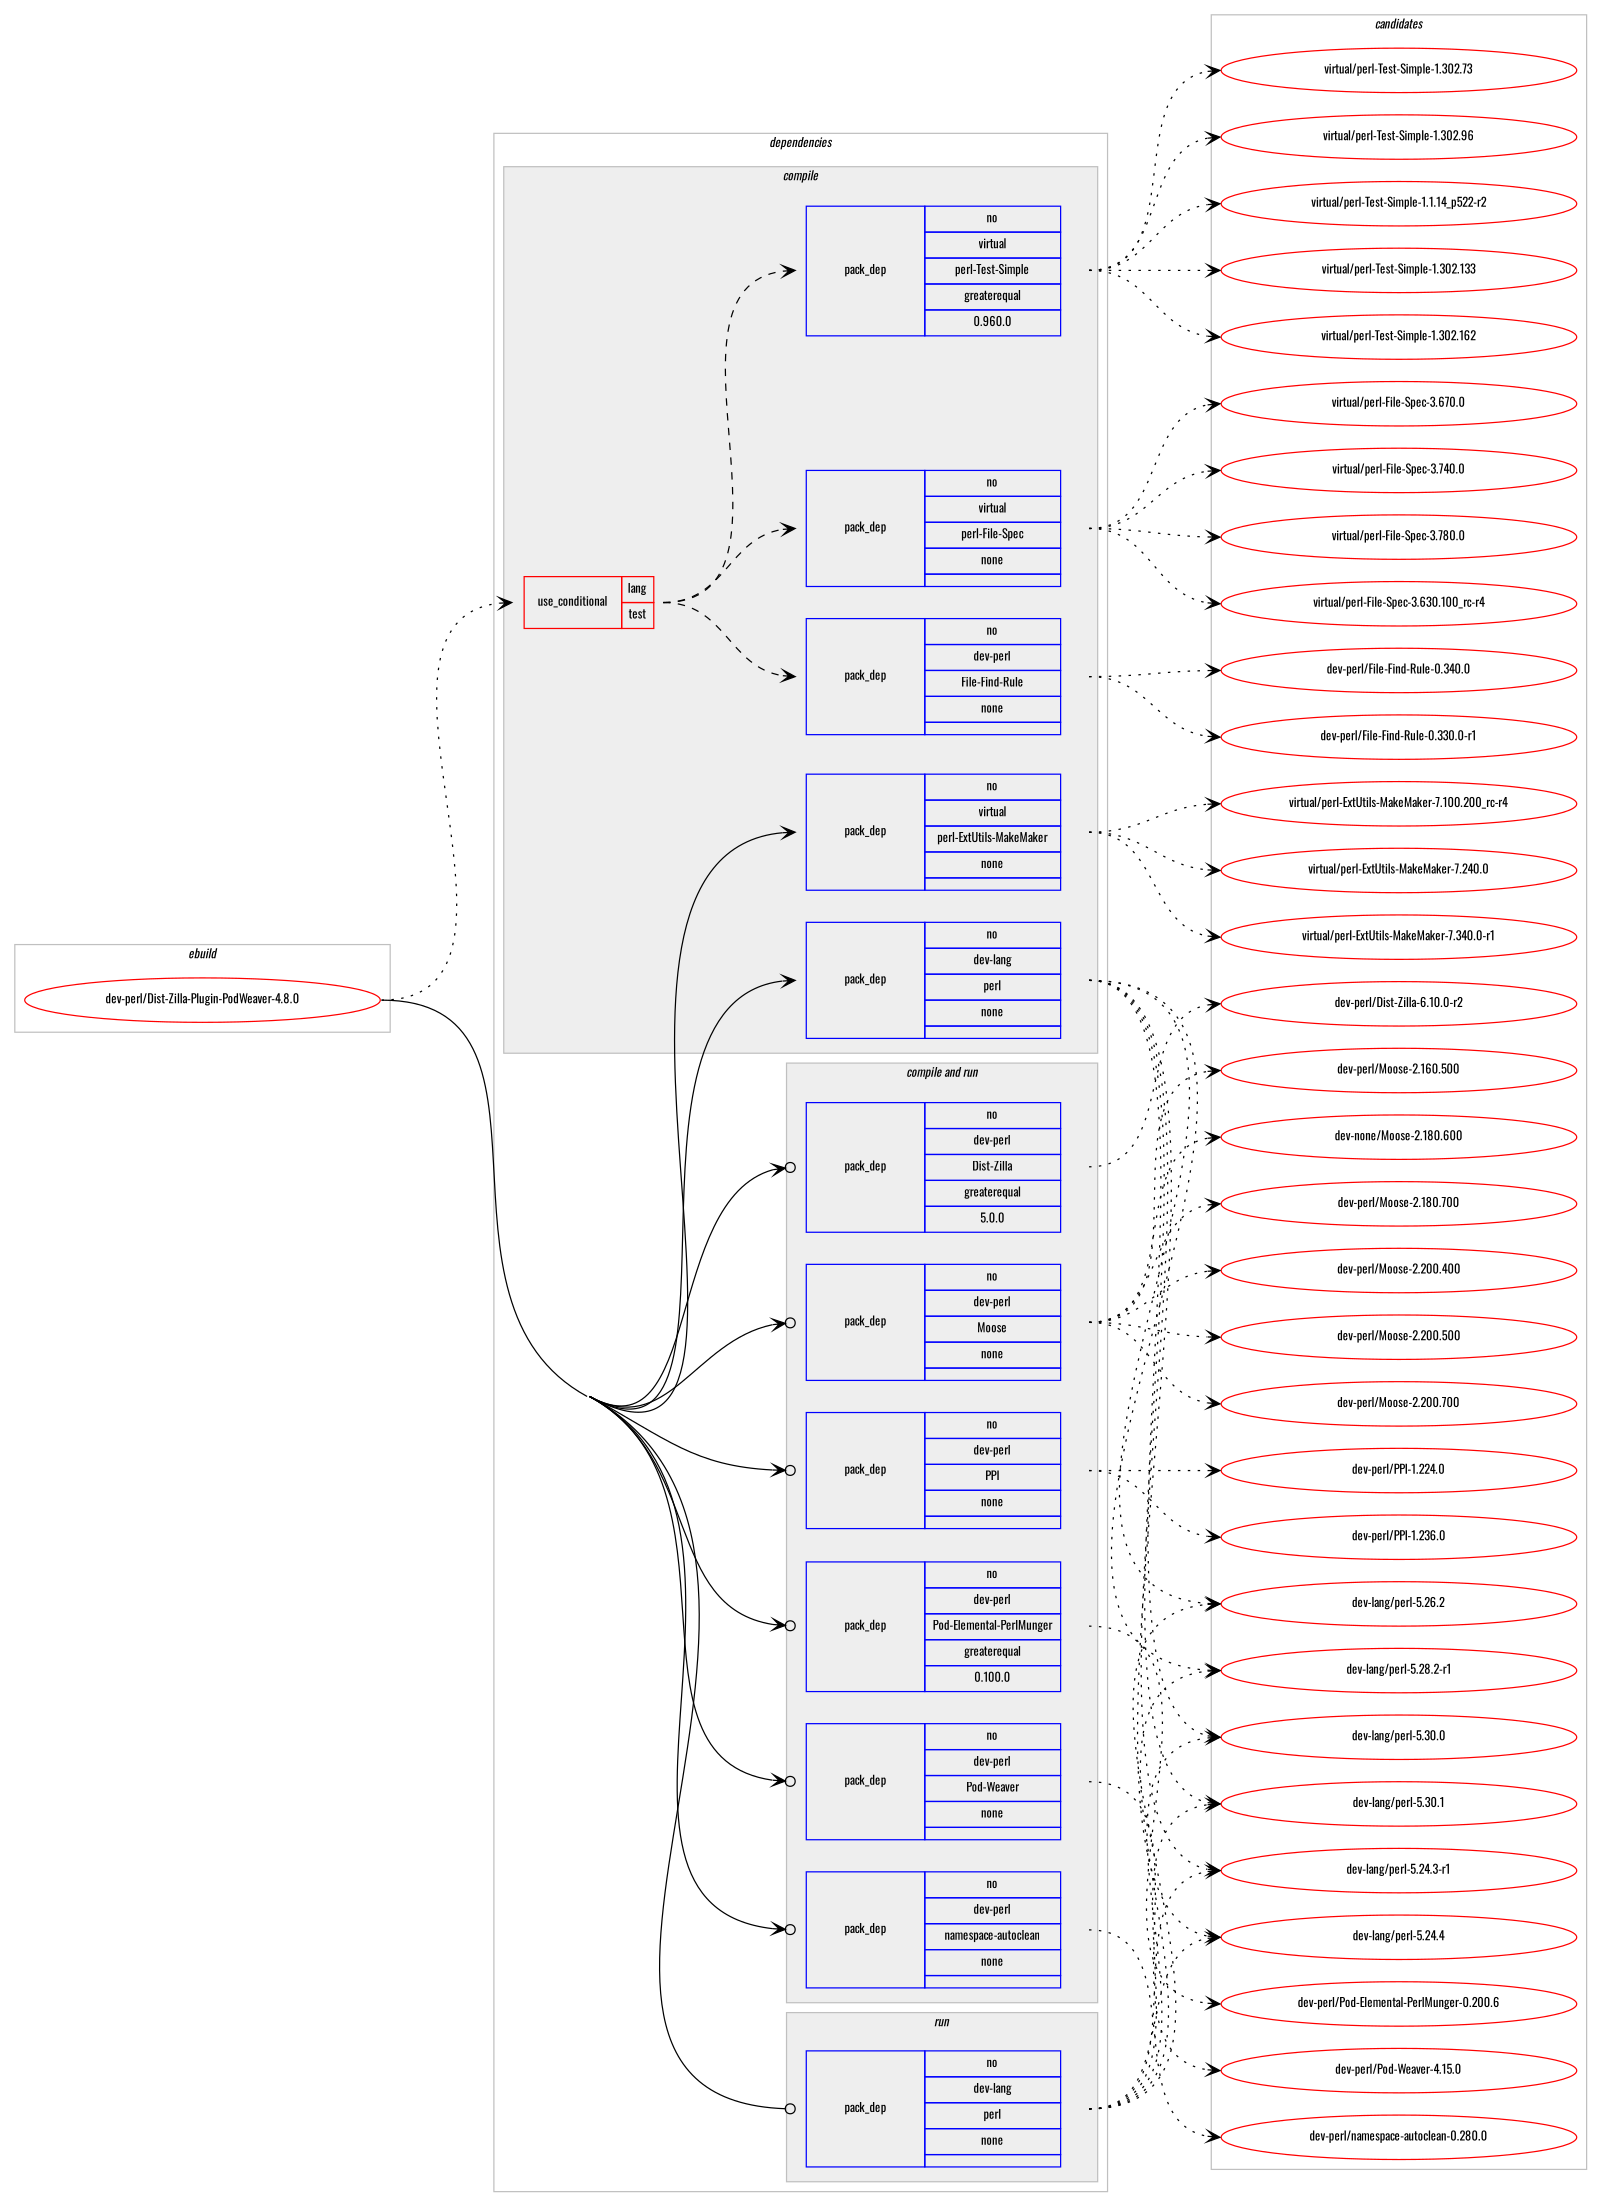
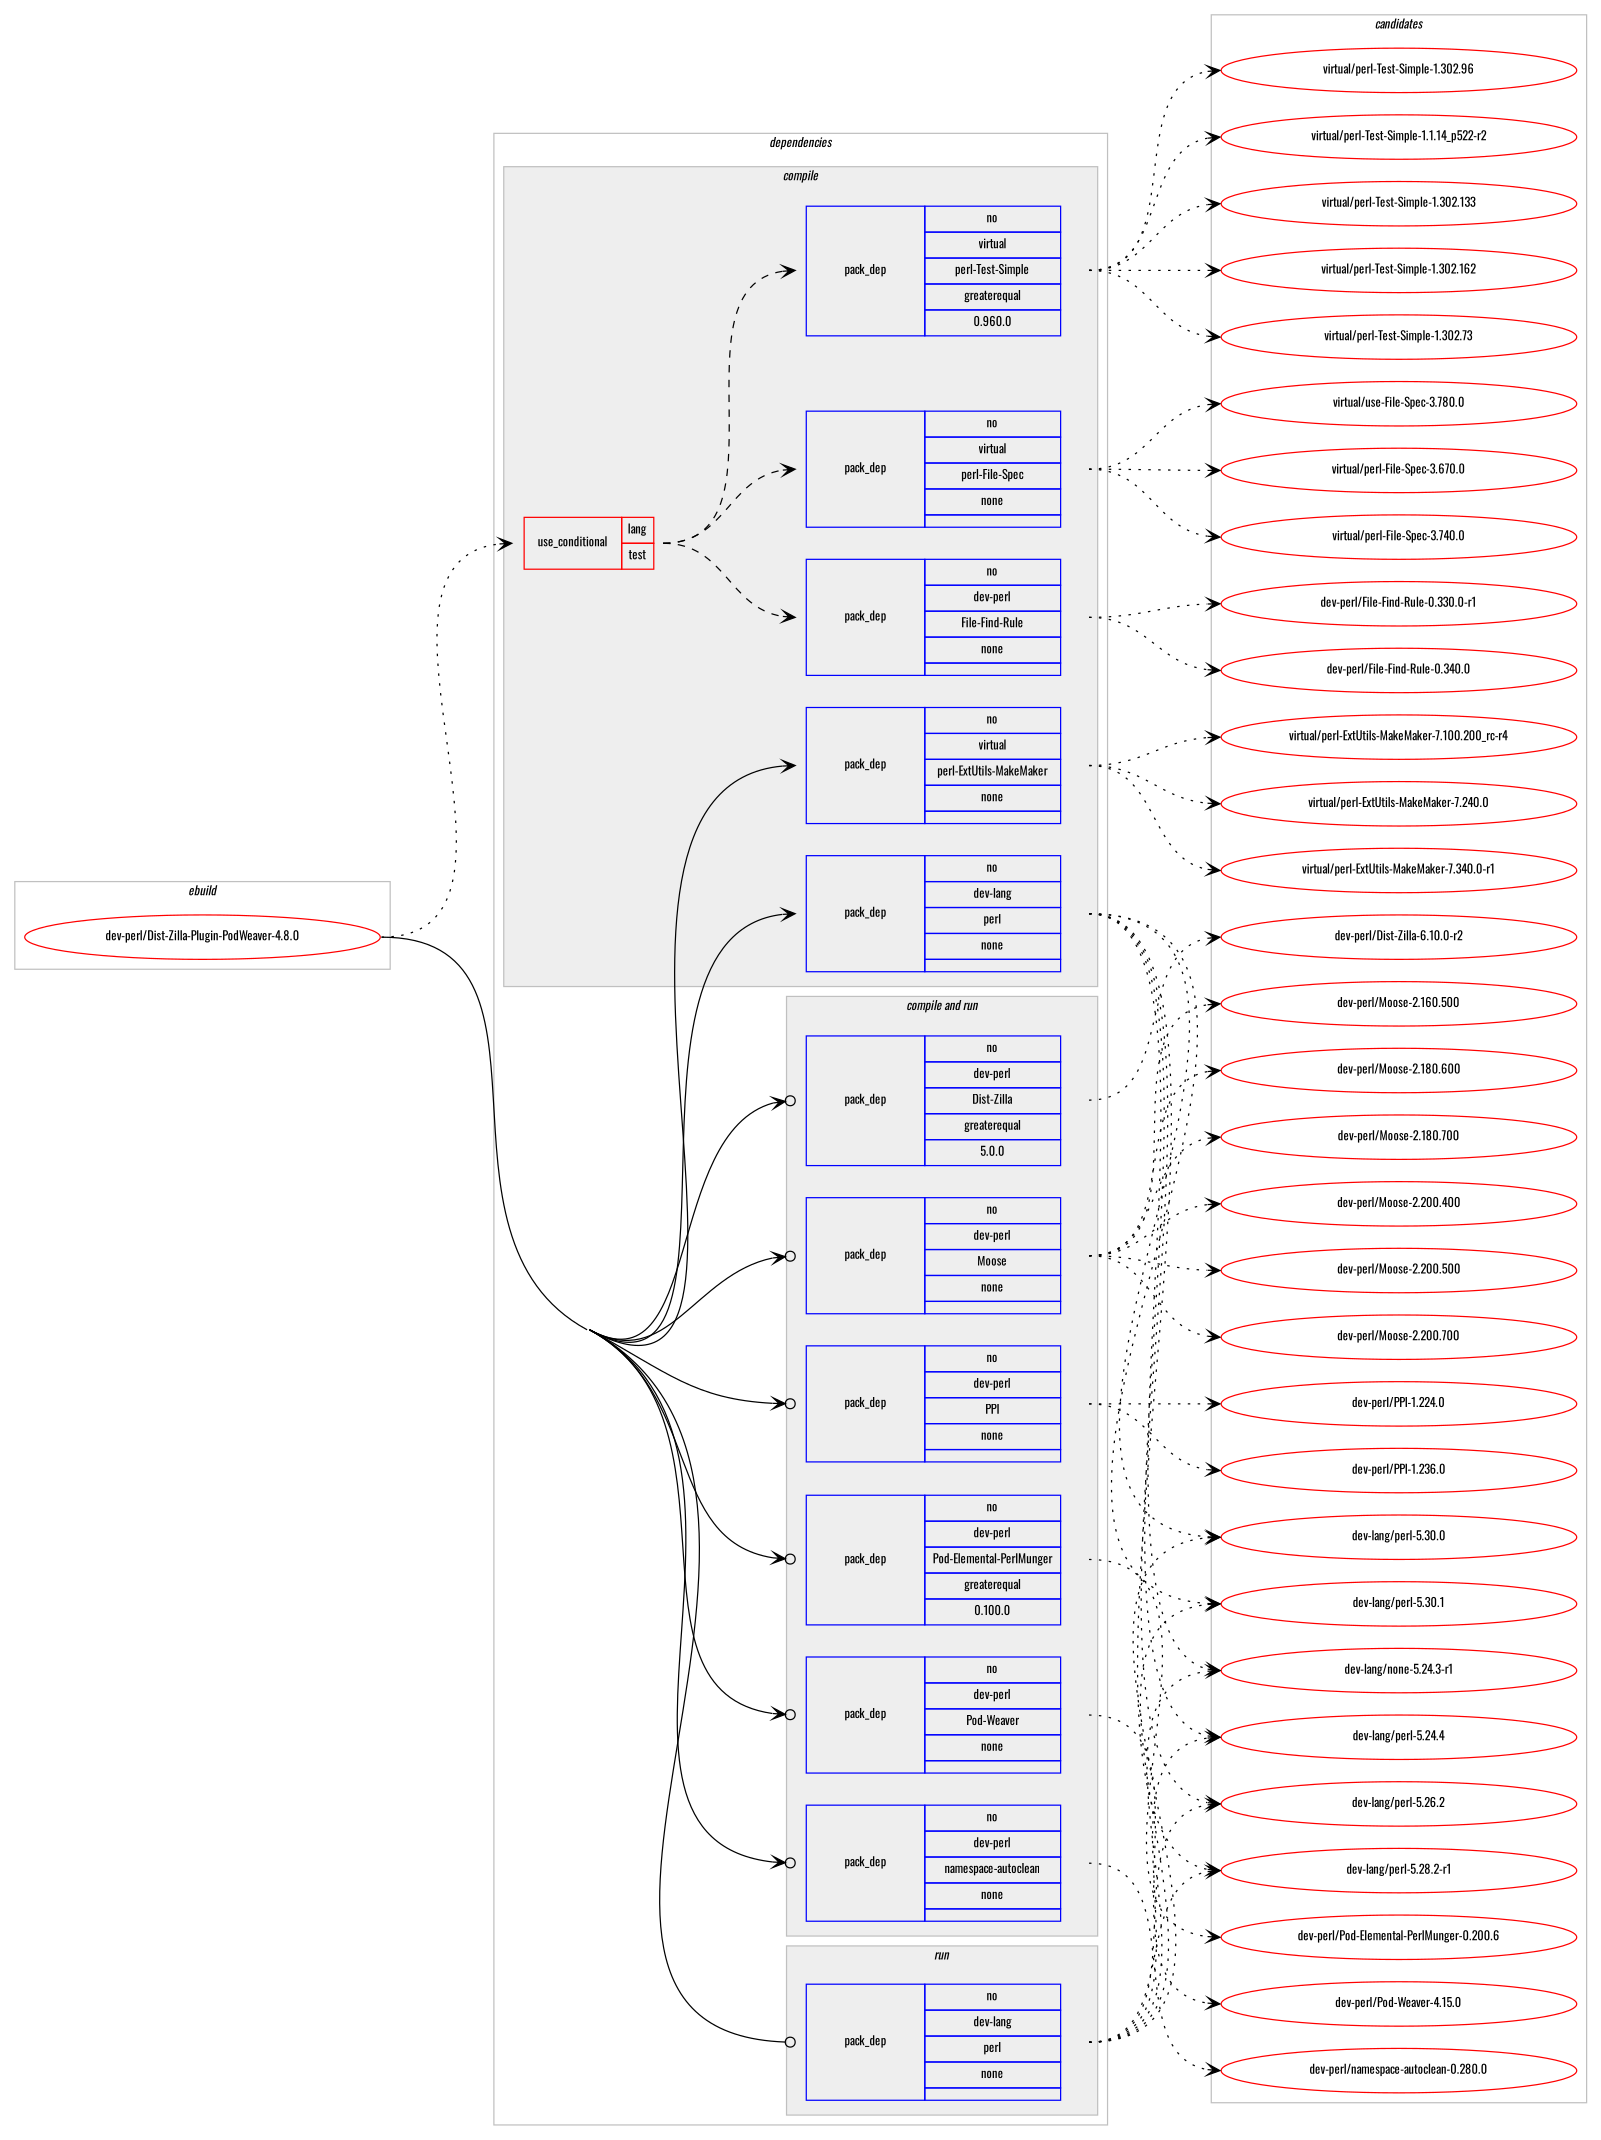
(1399, 537) -> (1399, 404)
(1399, 604) -> none
(1399, 1137) -> (1399, 1071)
(1399, 1871) -> (1399, 1671)
